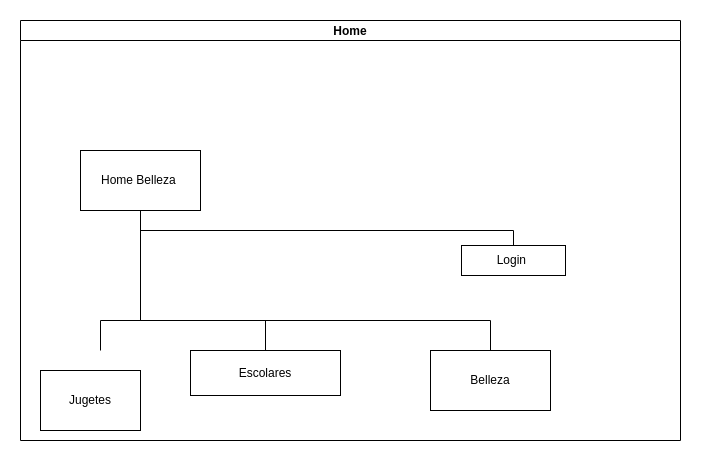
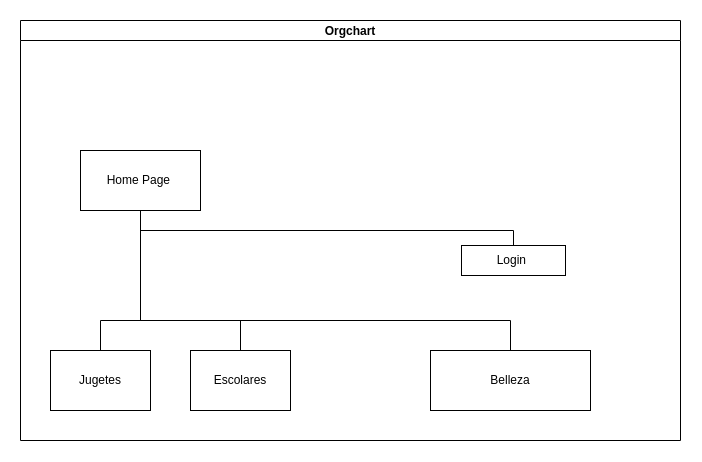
(350, 31) -> (350, 31)
(141, 181) -> (141, 181)
(266, 373) -> (241, 381)
(491, 381) -> (511, 381)
(91, 401) -> (101, 381)
